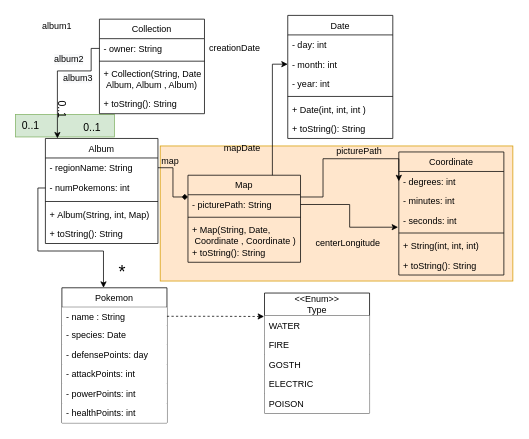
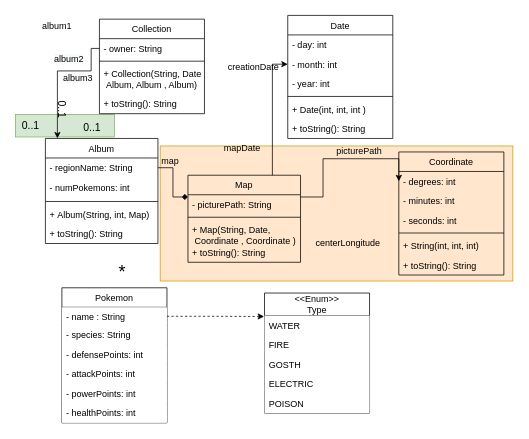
(234, 48) -> (253, 67)
(350, 213) -> none
(103, 265) -> none
(99, 335) -> (103, 335)
(112, 355) -> (111, 355)
